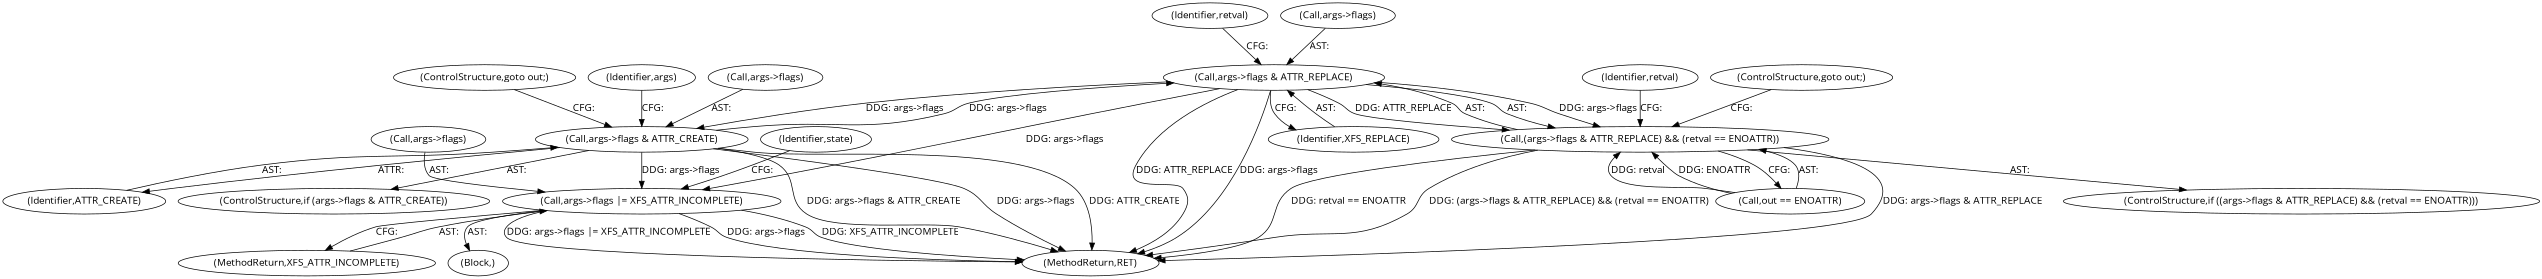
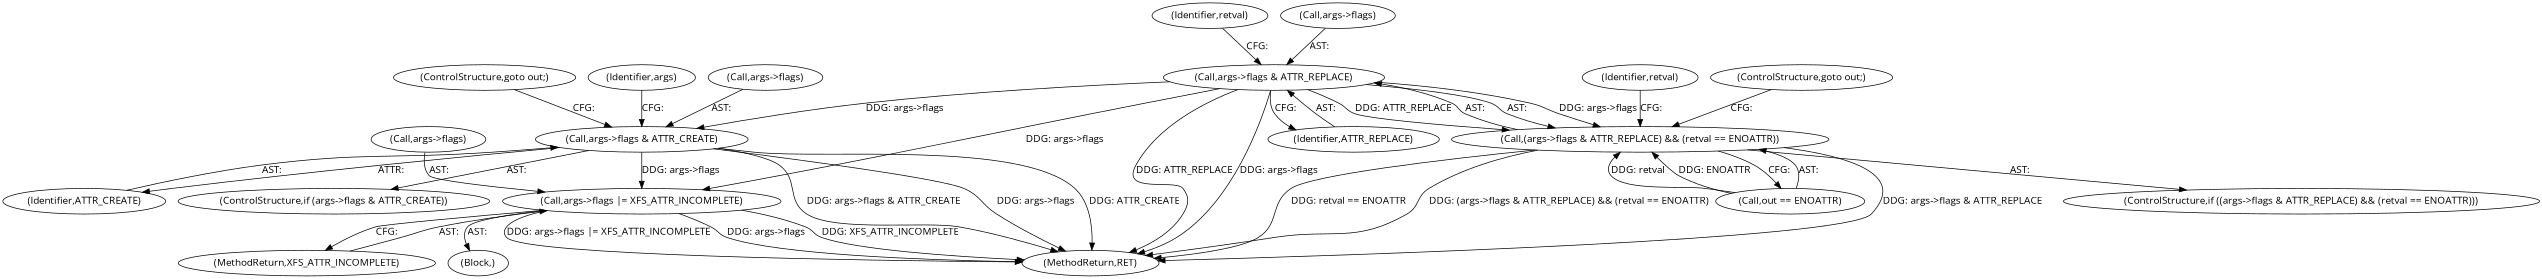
(943, 114) -> none
(816, 139) -> none
(1354, 139) -> (1354, 139)
